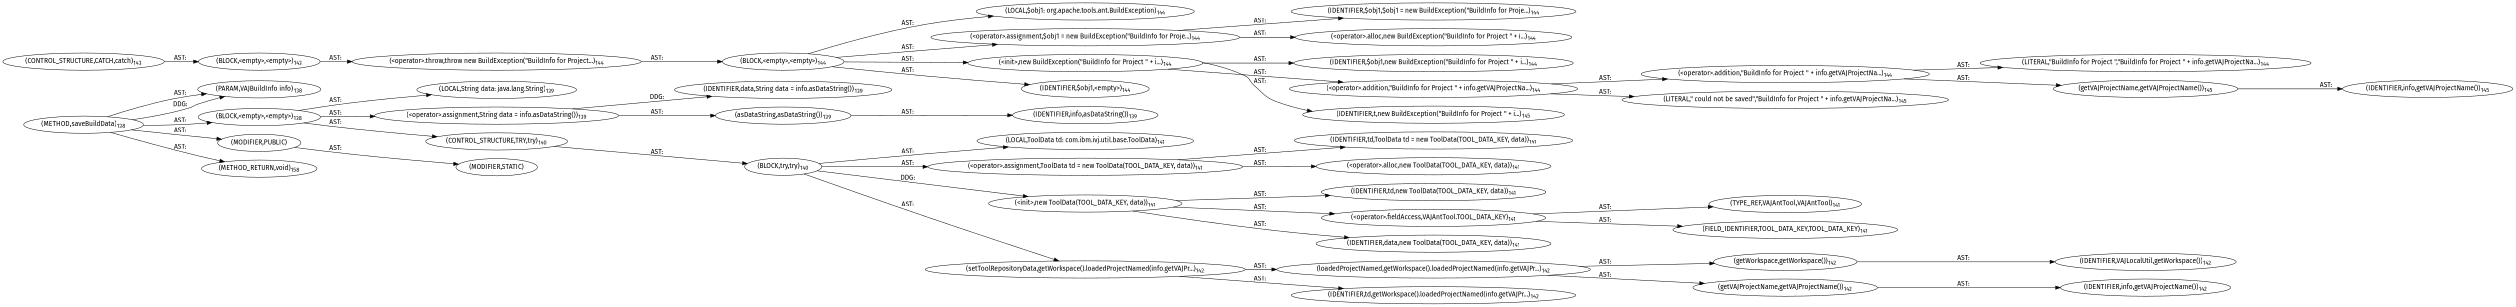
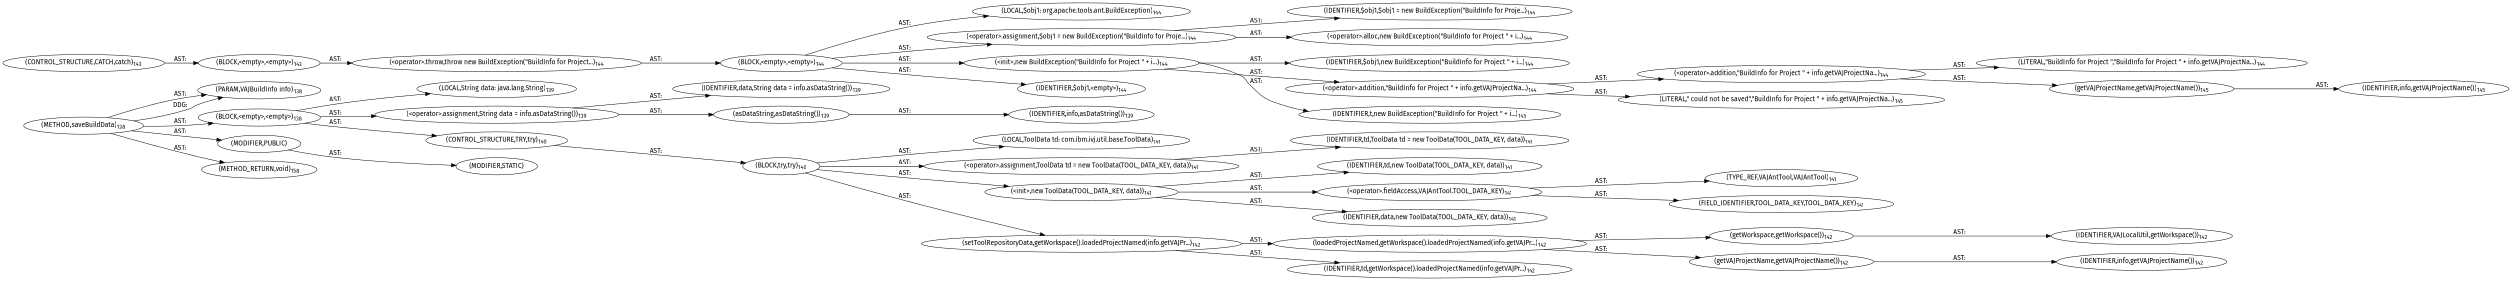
(658, 97) -> (657, 96)
(1434, 166) -> none
(909, 178) -> (906, 173)
